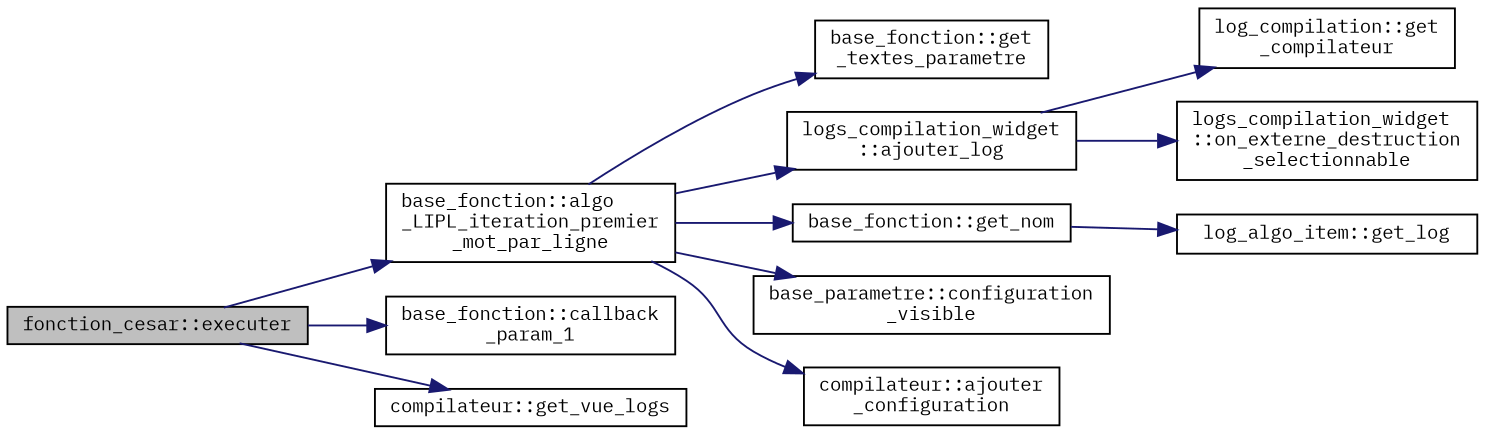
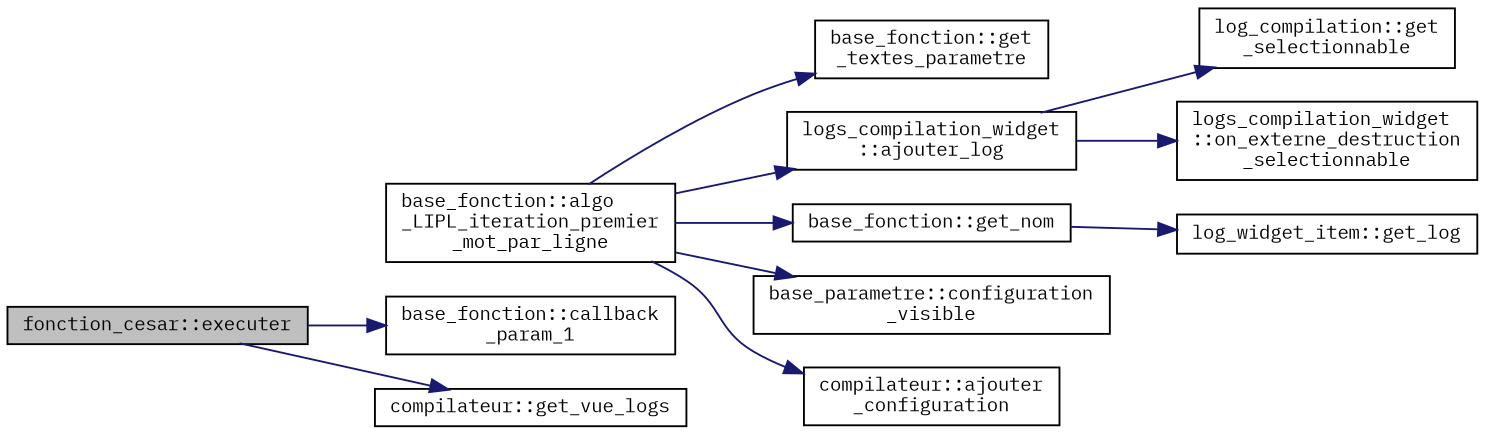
(1327, 38) -> (1327, 38)
(1327, 234) -> (1327, 234)
(298, 287) -> none
